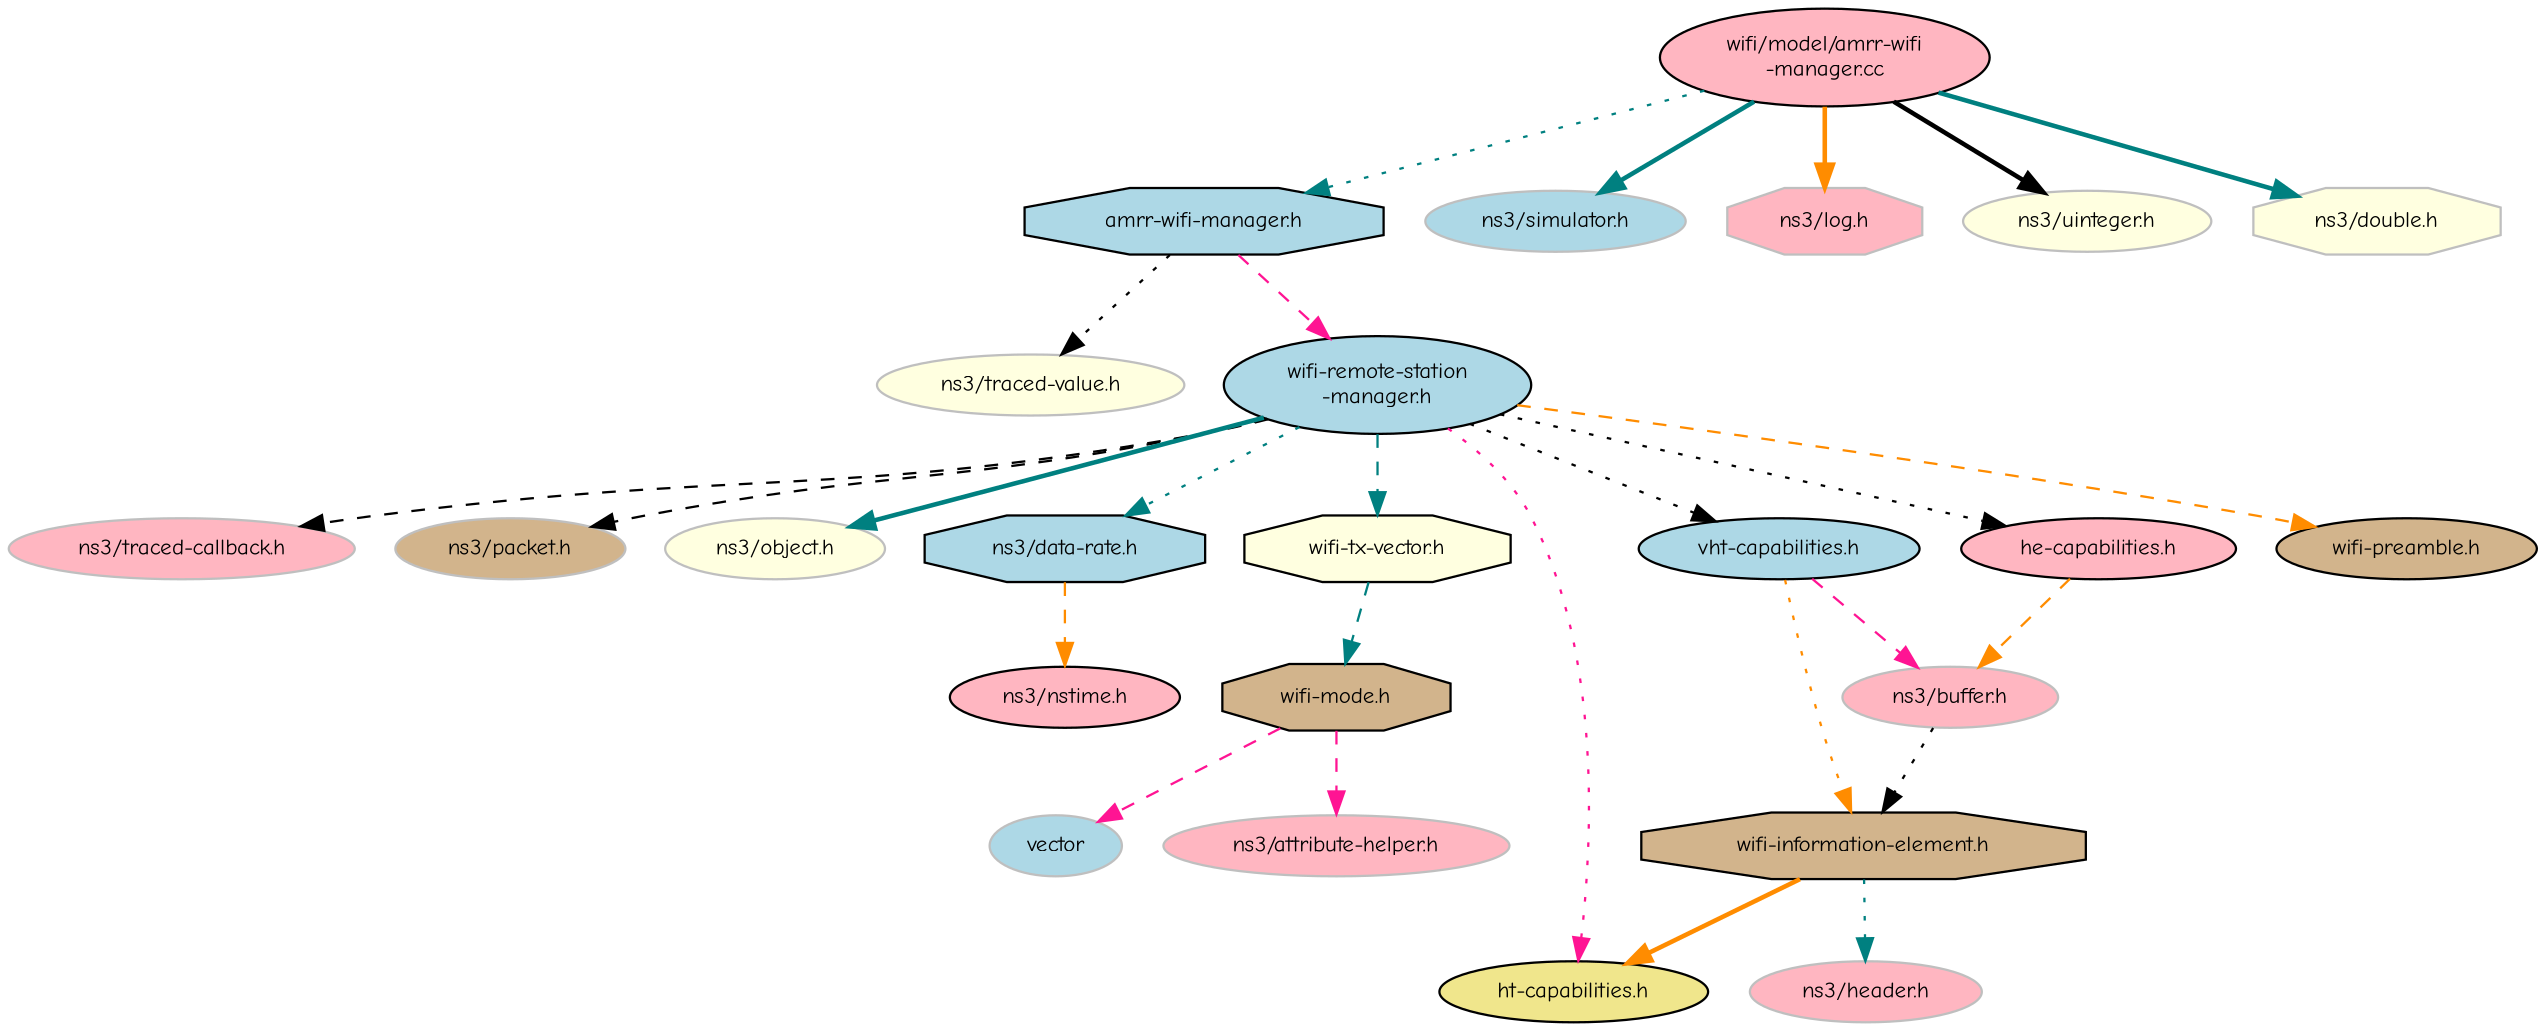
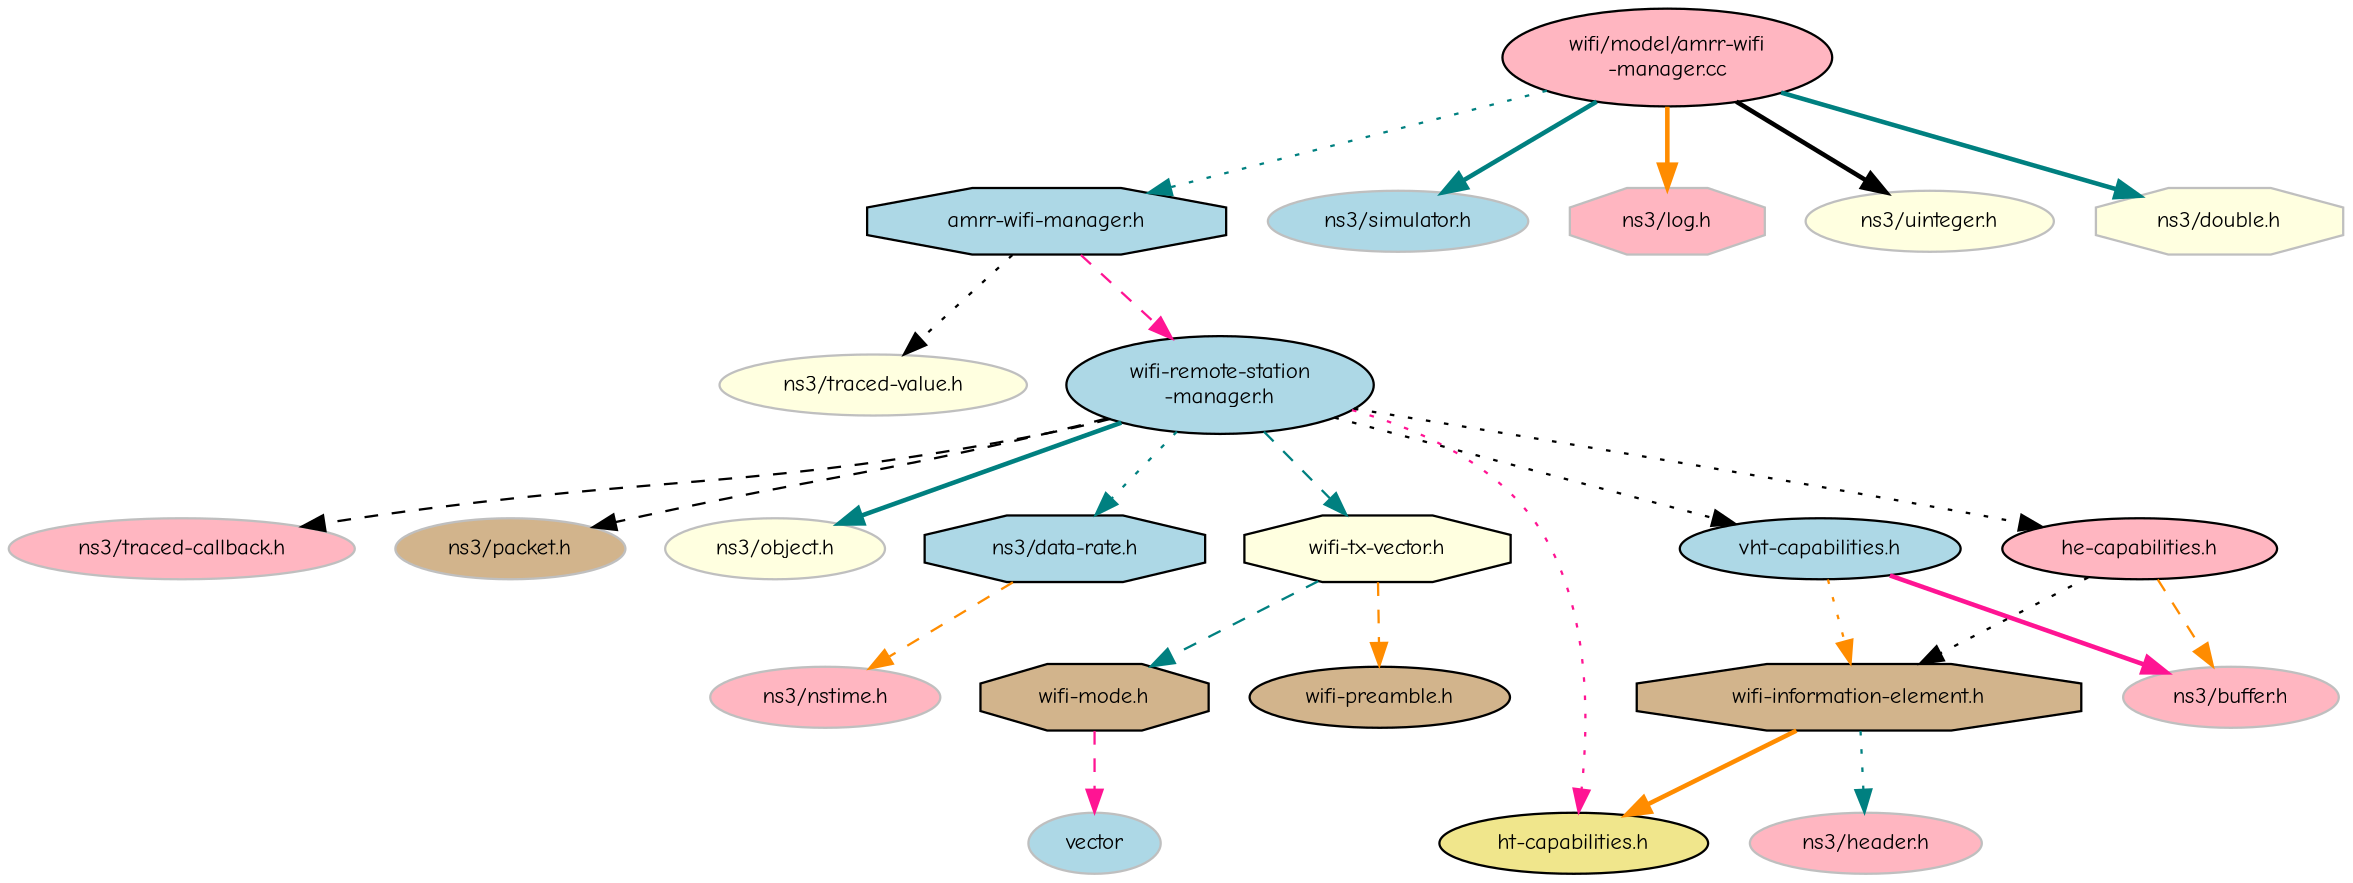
(1905, 459) -> (1378, 612)
(1856, 616) -> (2030, 624)
(1065, 697) -> (825, 697)
(1914, 760) -> (2029, 608)
(1336, 846) -> none
